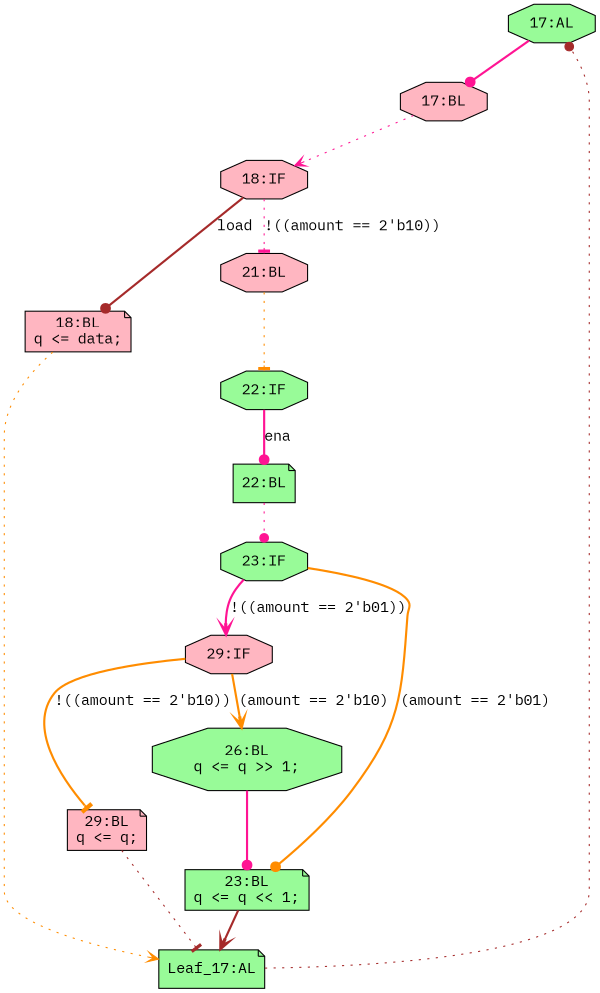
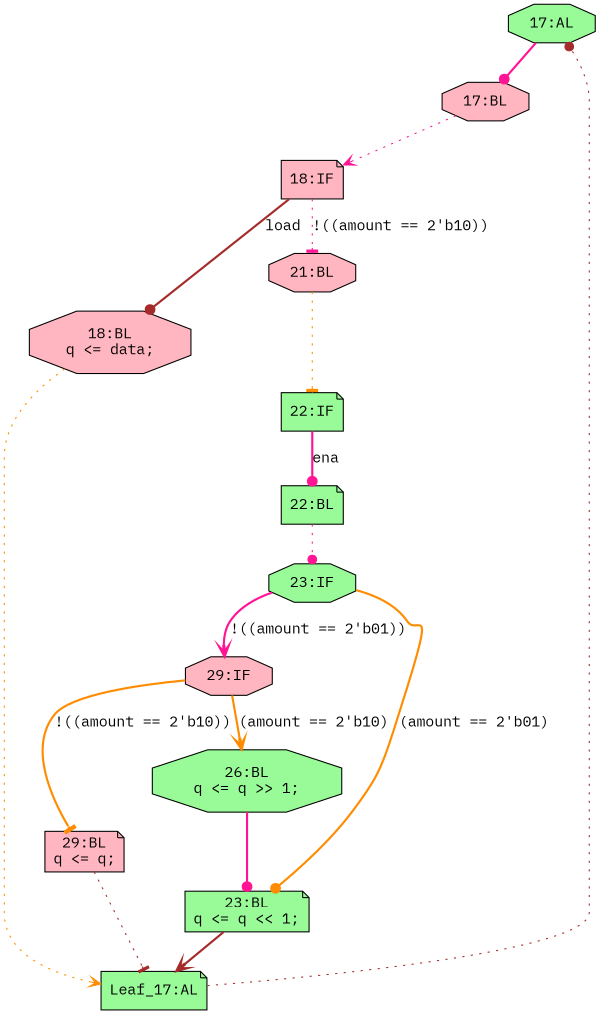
(264, 180) -> (312, 180)
(78, 332) -> (110, 342)
(264, 390) -> (312, 412)
